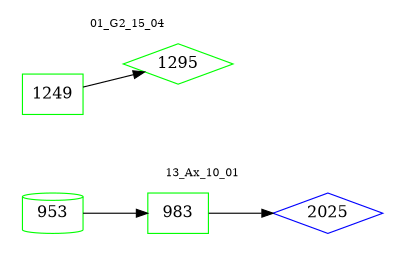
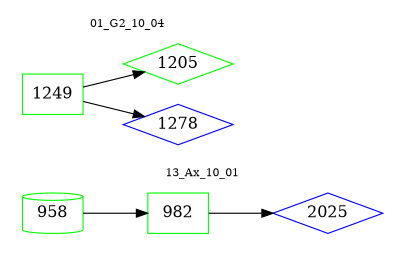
(128, 24) -> (128, 24)
(178, 64) -> (178, 64)
none -> (178, 125)
(53, 213) -> (53, 213)
(178, 213) -> (178, 213)
